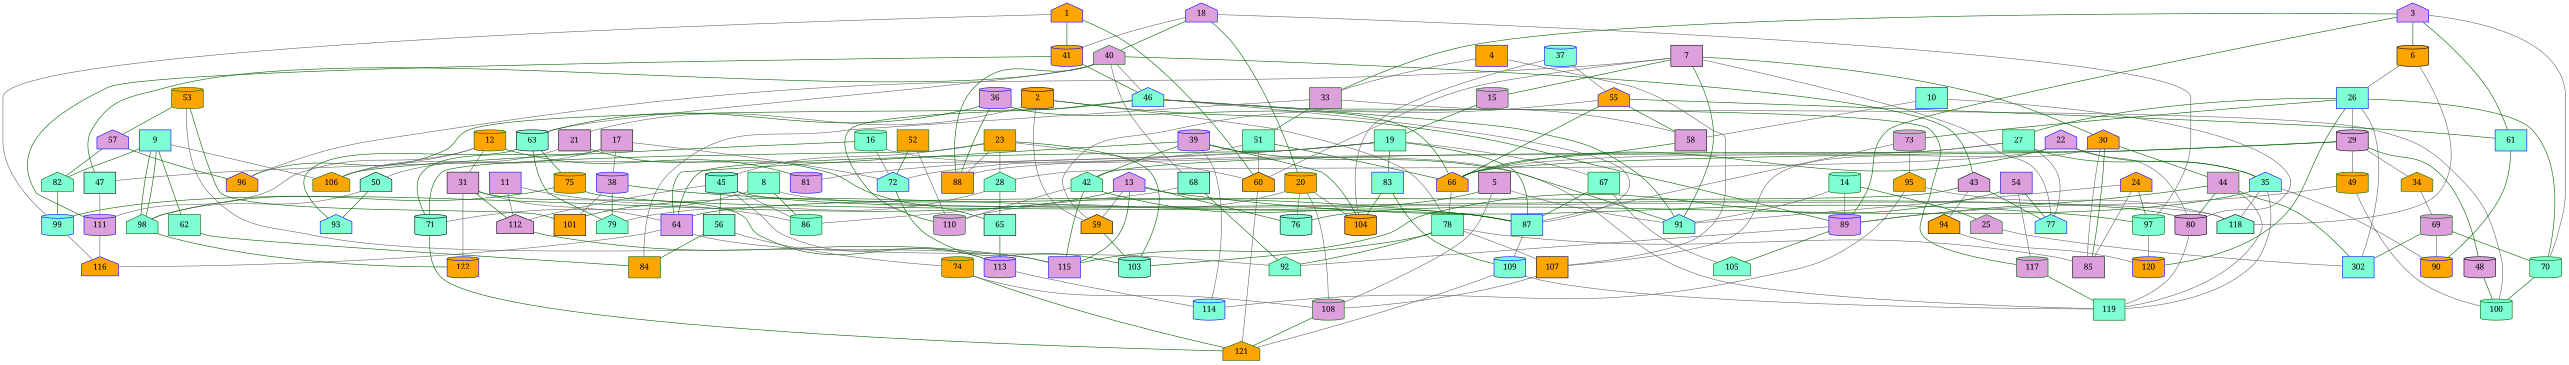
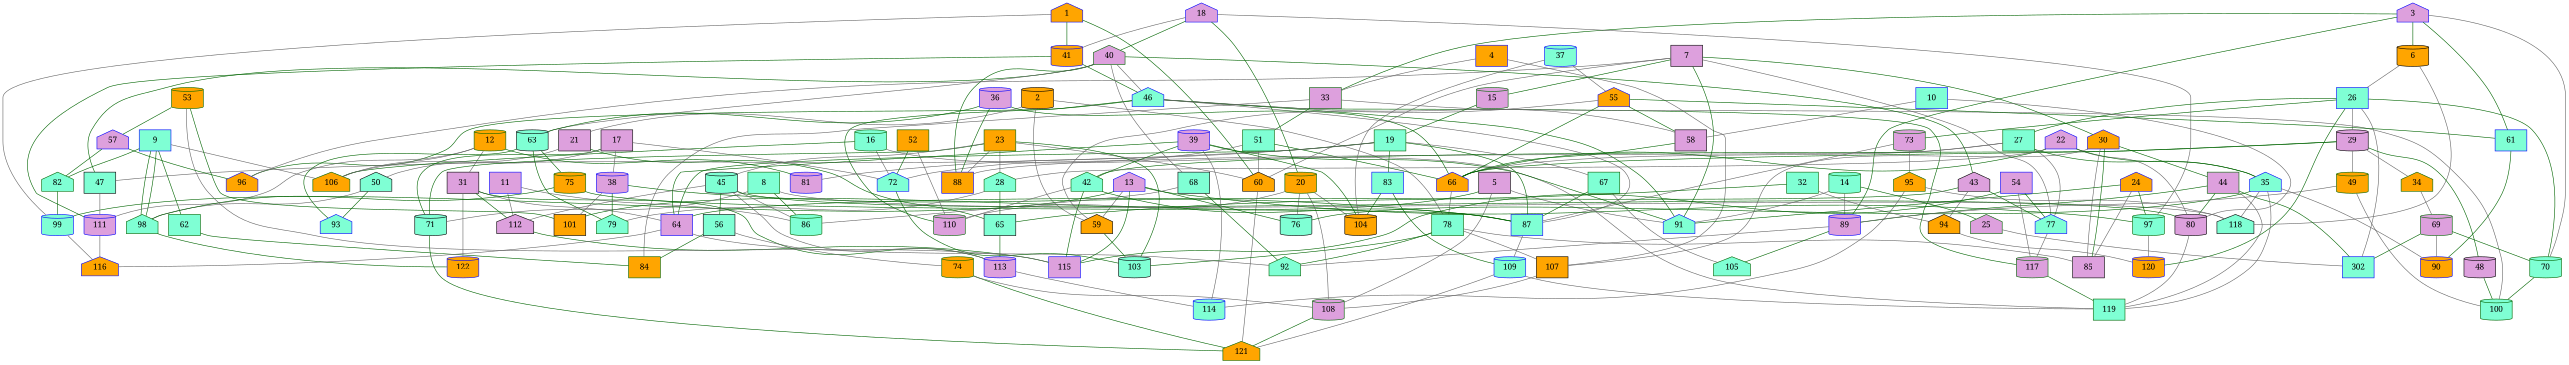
(1465, 135) -> none
none -> (1802, 183)
(2014, 195) -> (2014, 195)
none -> (2042, 245)
